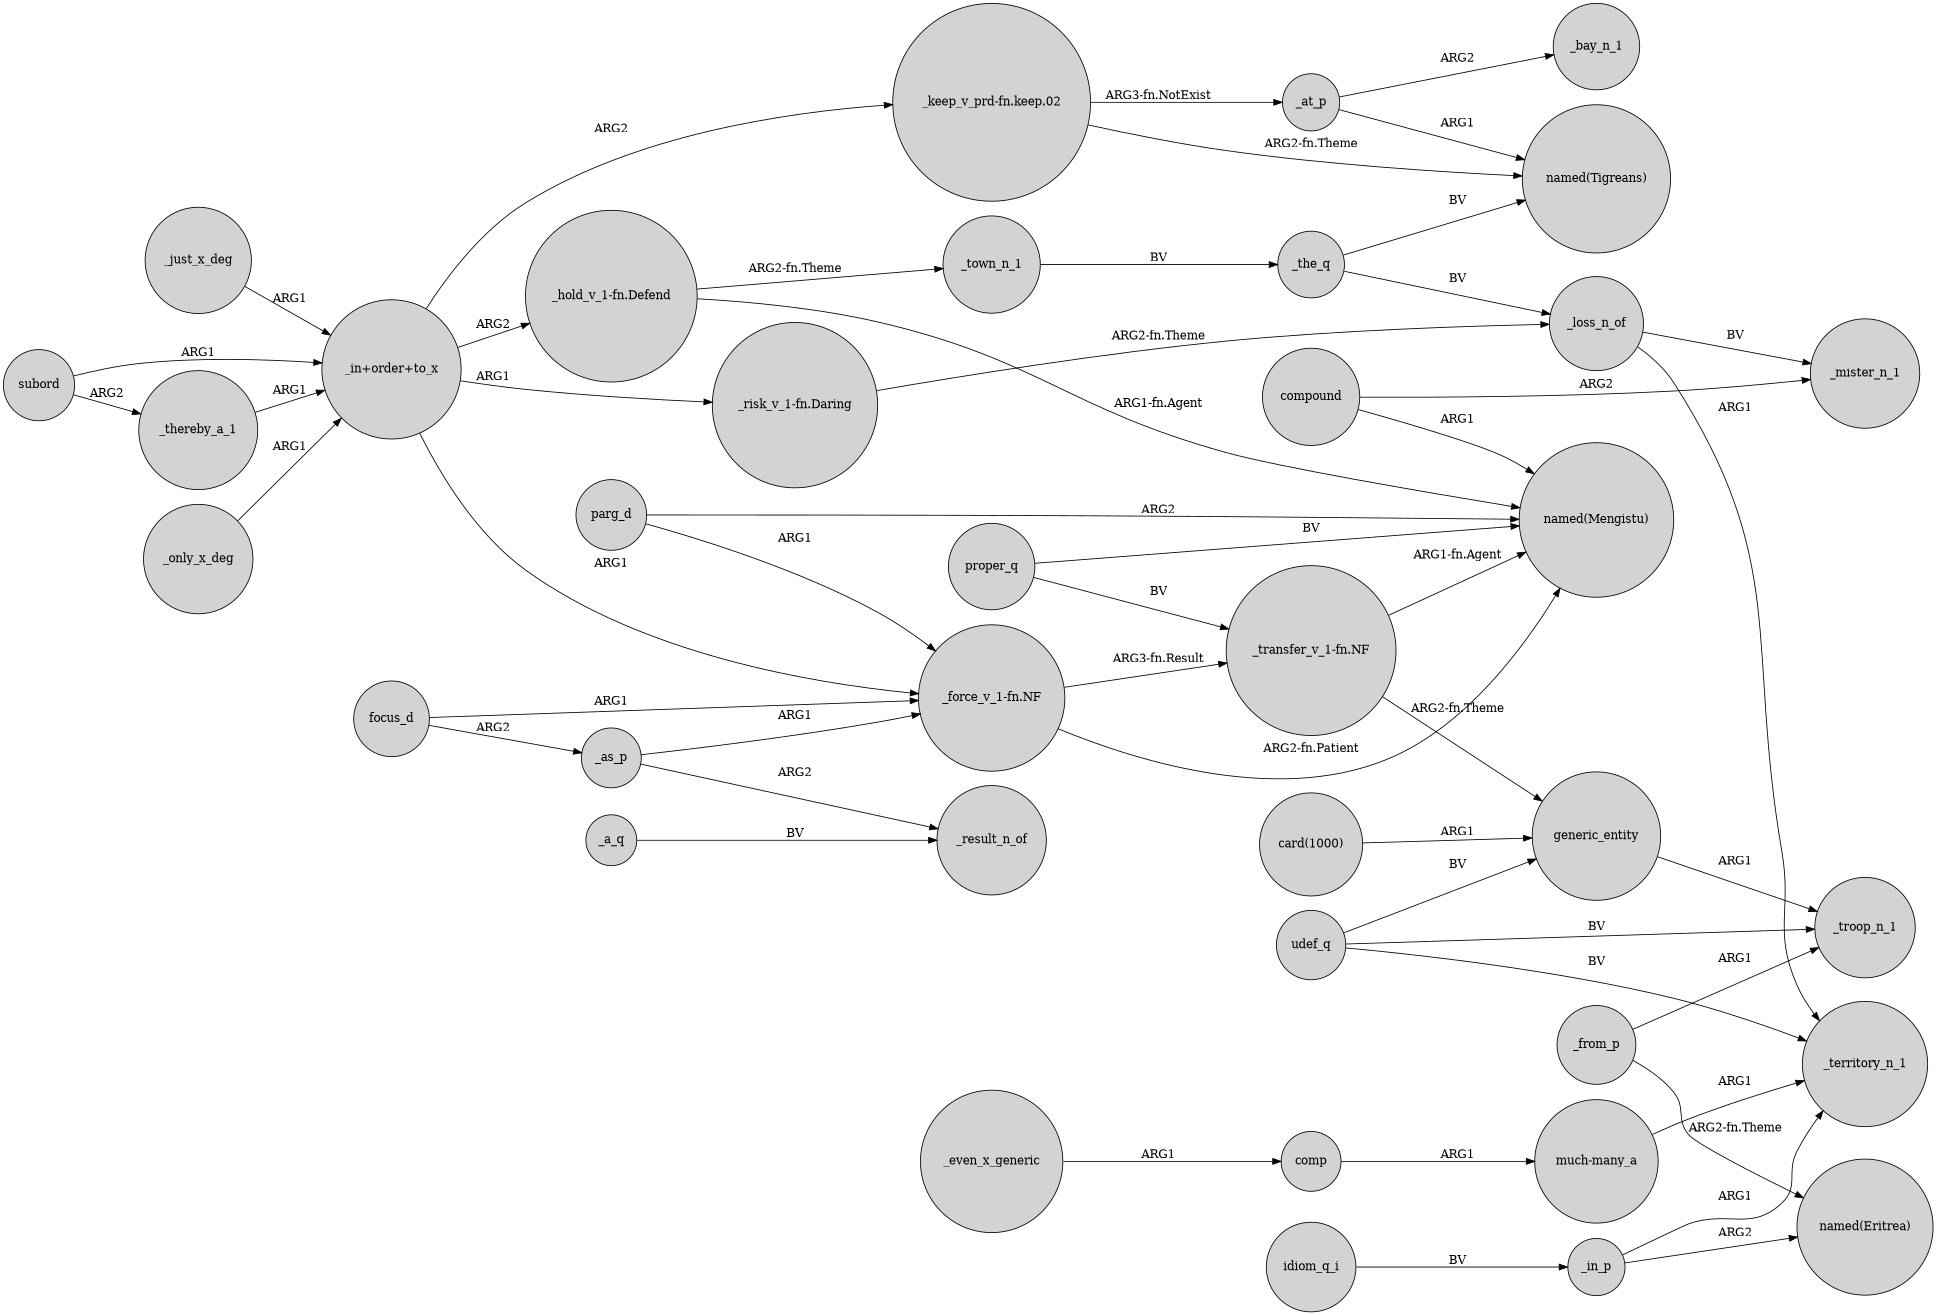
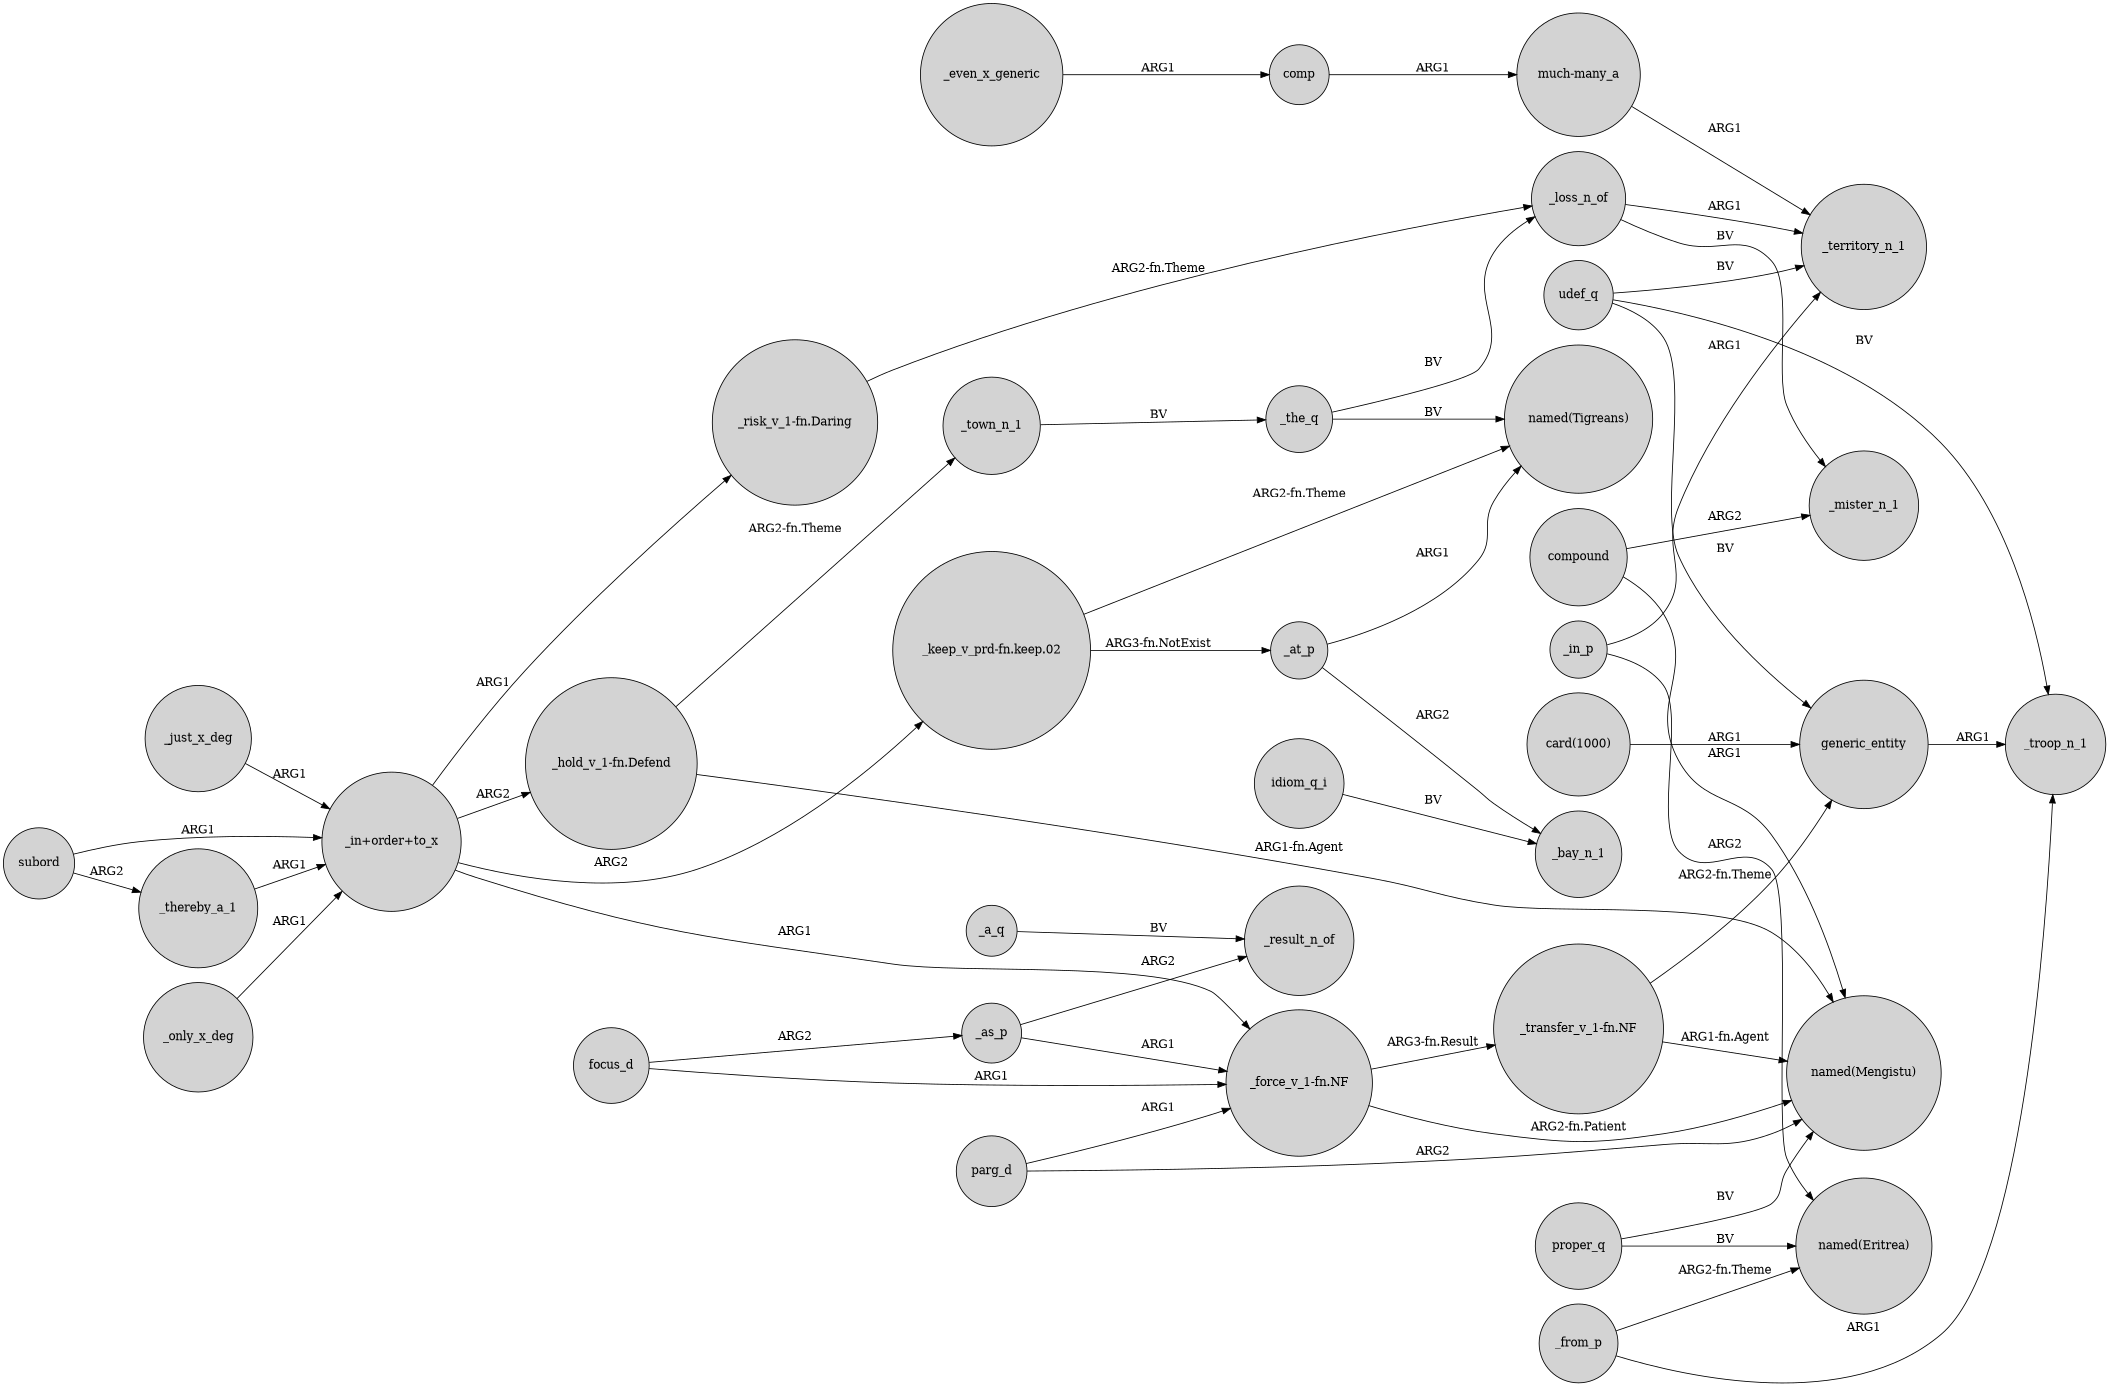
(1127, 602) -> (1705, 1246)
(1458, 1267) -> (1436, 818)
